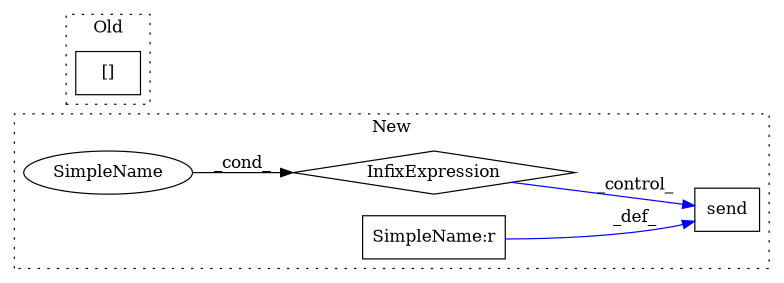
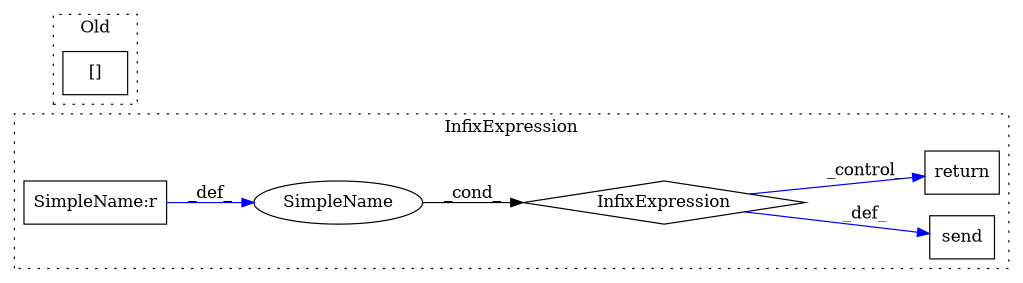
(392, 128) -> (512, 128)
none -> (962, 173)
(635, 185) -> (865, 214)
(595, 236) -> (204, 203)
